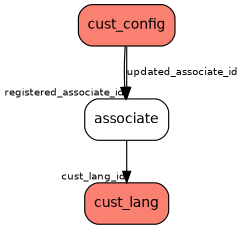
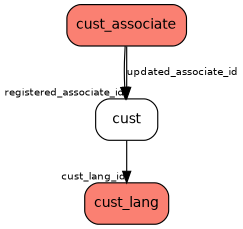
(127, 25) -> (127, 25)
(127, 120) -> (127, 120)
